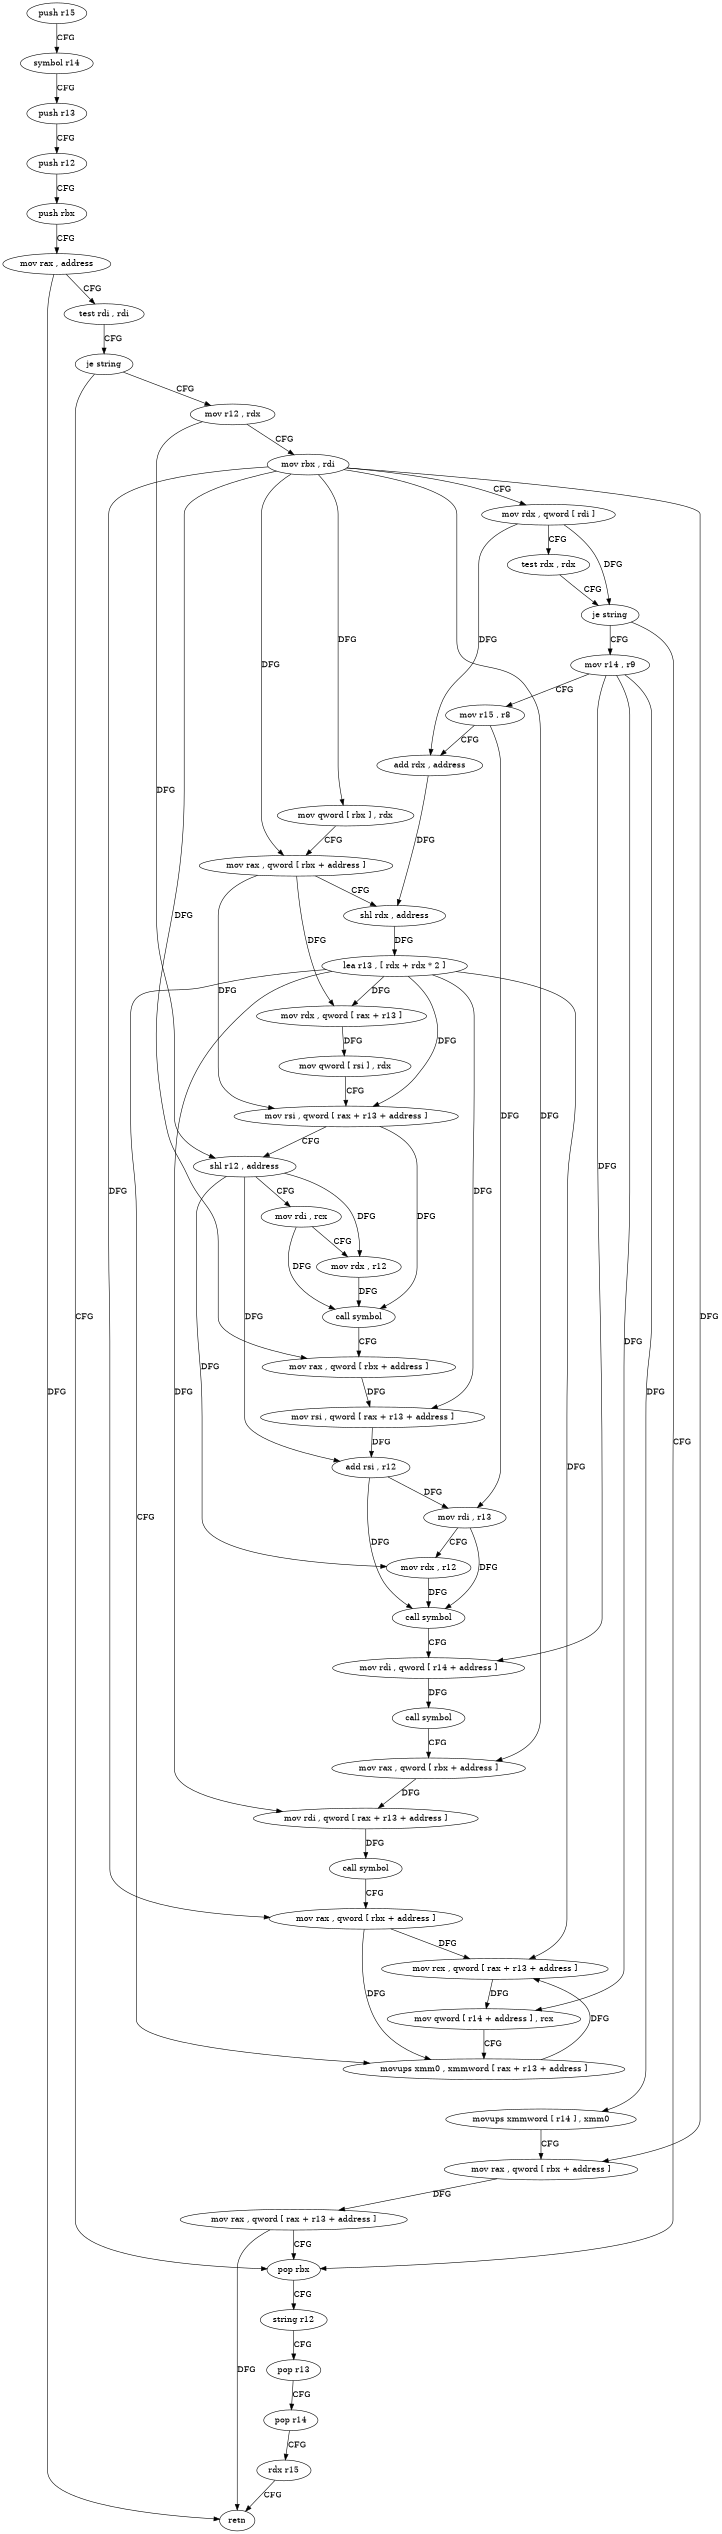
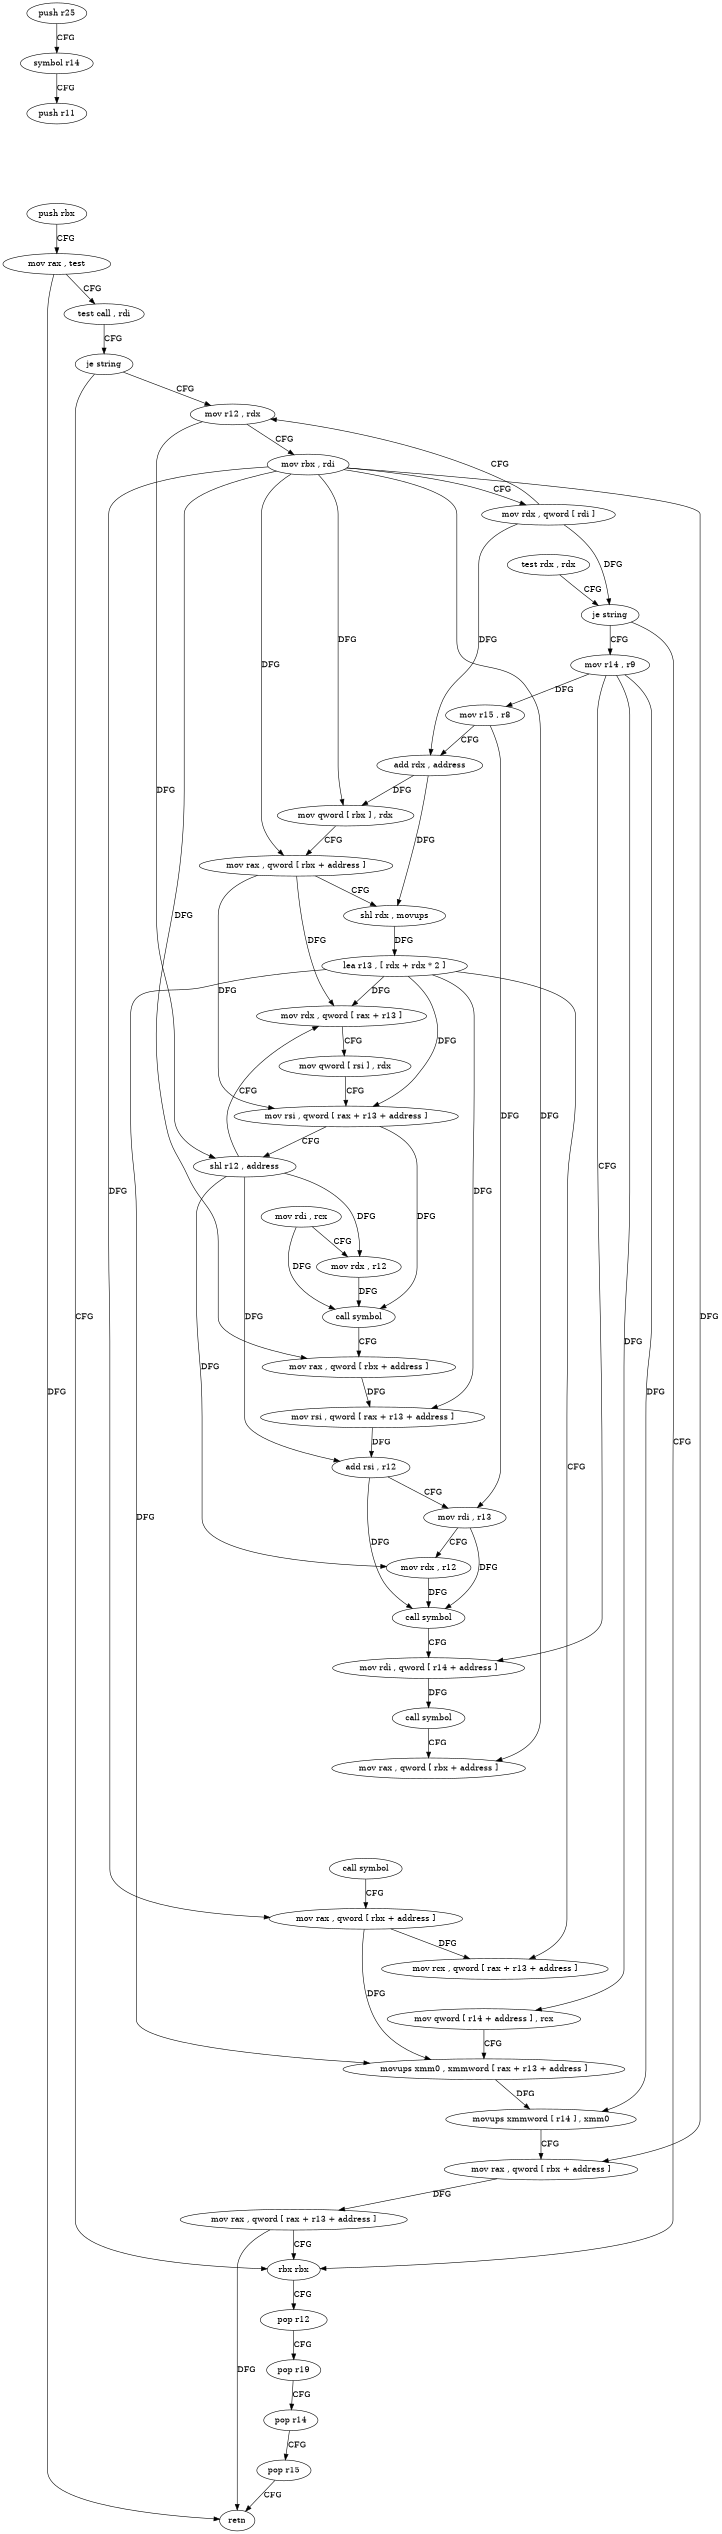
(57, 13) -> (57, 13)
(57, 114) -> (57, 114)
(57, 164) -> none
(57, 264) -> (57, 264)
(104, 314) -> (104, 314)
(548, 537) -> (413, 447)
(565, 690) -> (565, 690)
none -> (390, 789)
(395, 916) -> (395, 916)
(353, 1041) -> (353, 1041)
(608, 1167) -> (608, 1167)
(271, 1190) -> (246, 1079)
(576, 1467) -> (576, 1467)
(433, 1493) -> (433, 1493)
(146, 1518) -> (146, 1518)
(366, 1819) -> none
(490, 1991) -> none
(590, 2018) -> (510, 2093)
(294, 2270) -> (294, 2270)
(294, 2320) -> (294, 2320)
(294, 2370) -> (294, 2370)
(284, 2470) -> (284, 2470)
